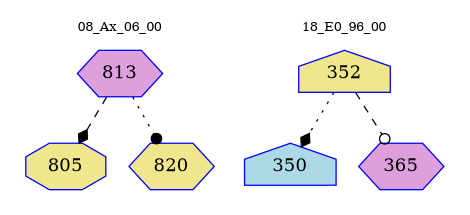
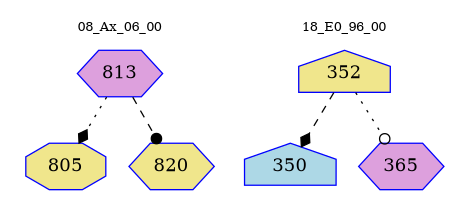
(97, 113) -> (97, 113)
(322, 113) -> (322, 113)
(369, 114) -> (369, 114)
(143, 115) -> (143, 115)
